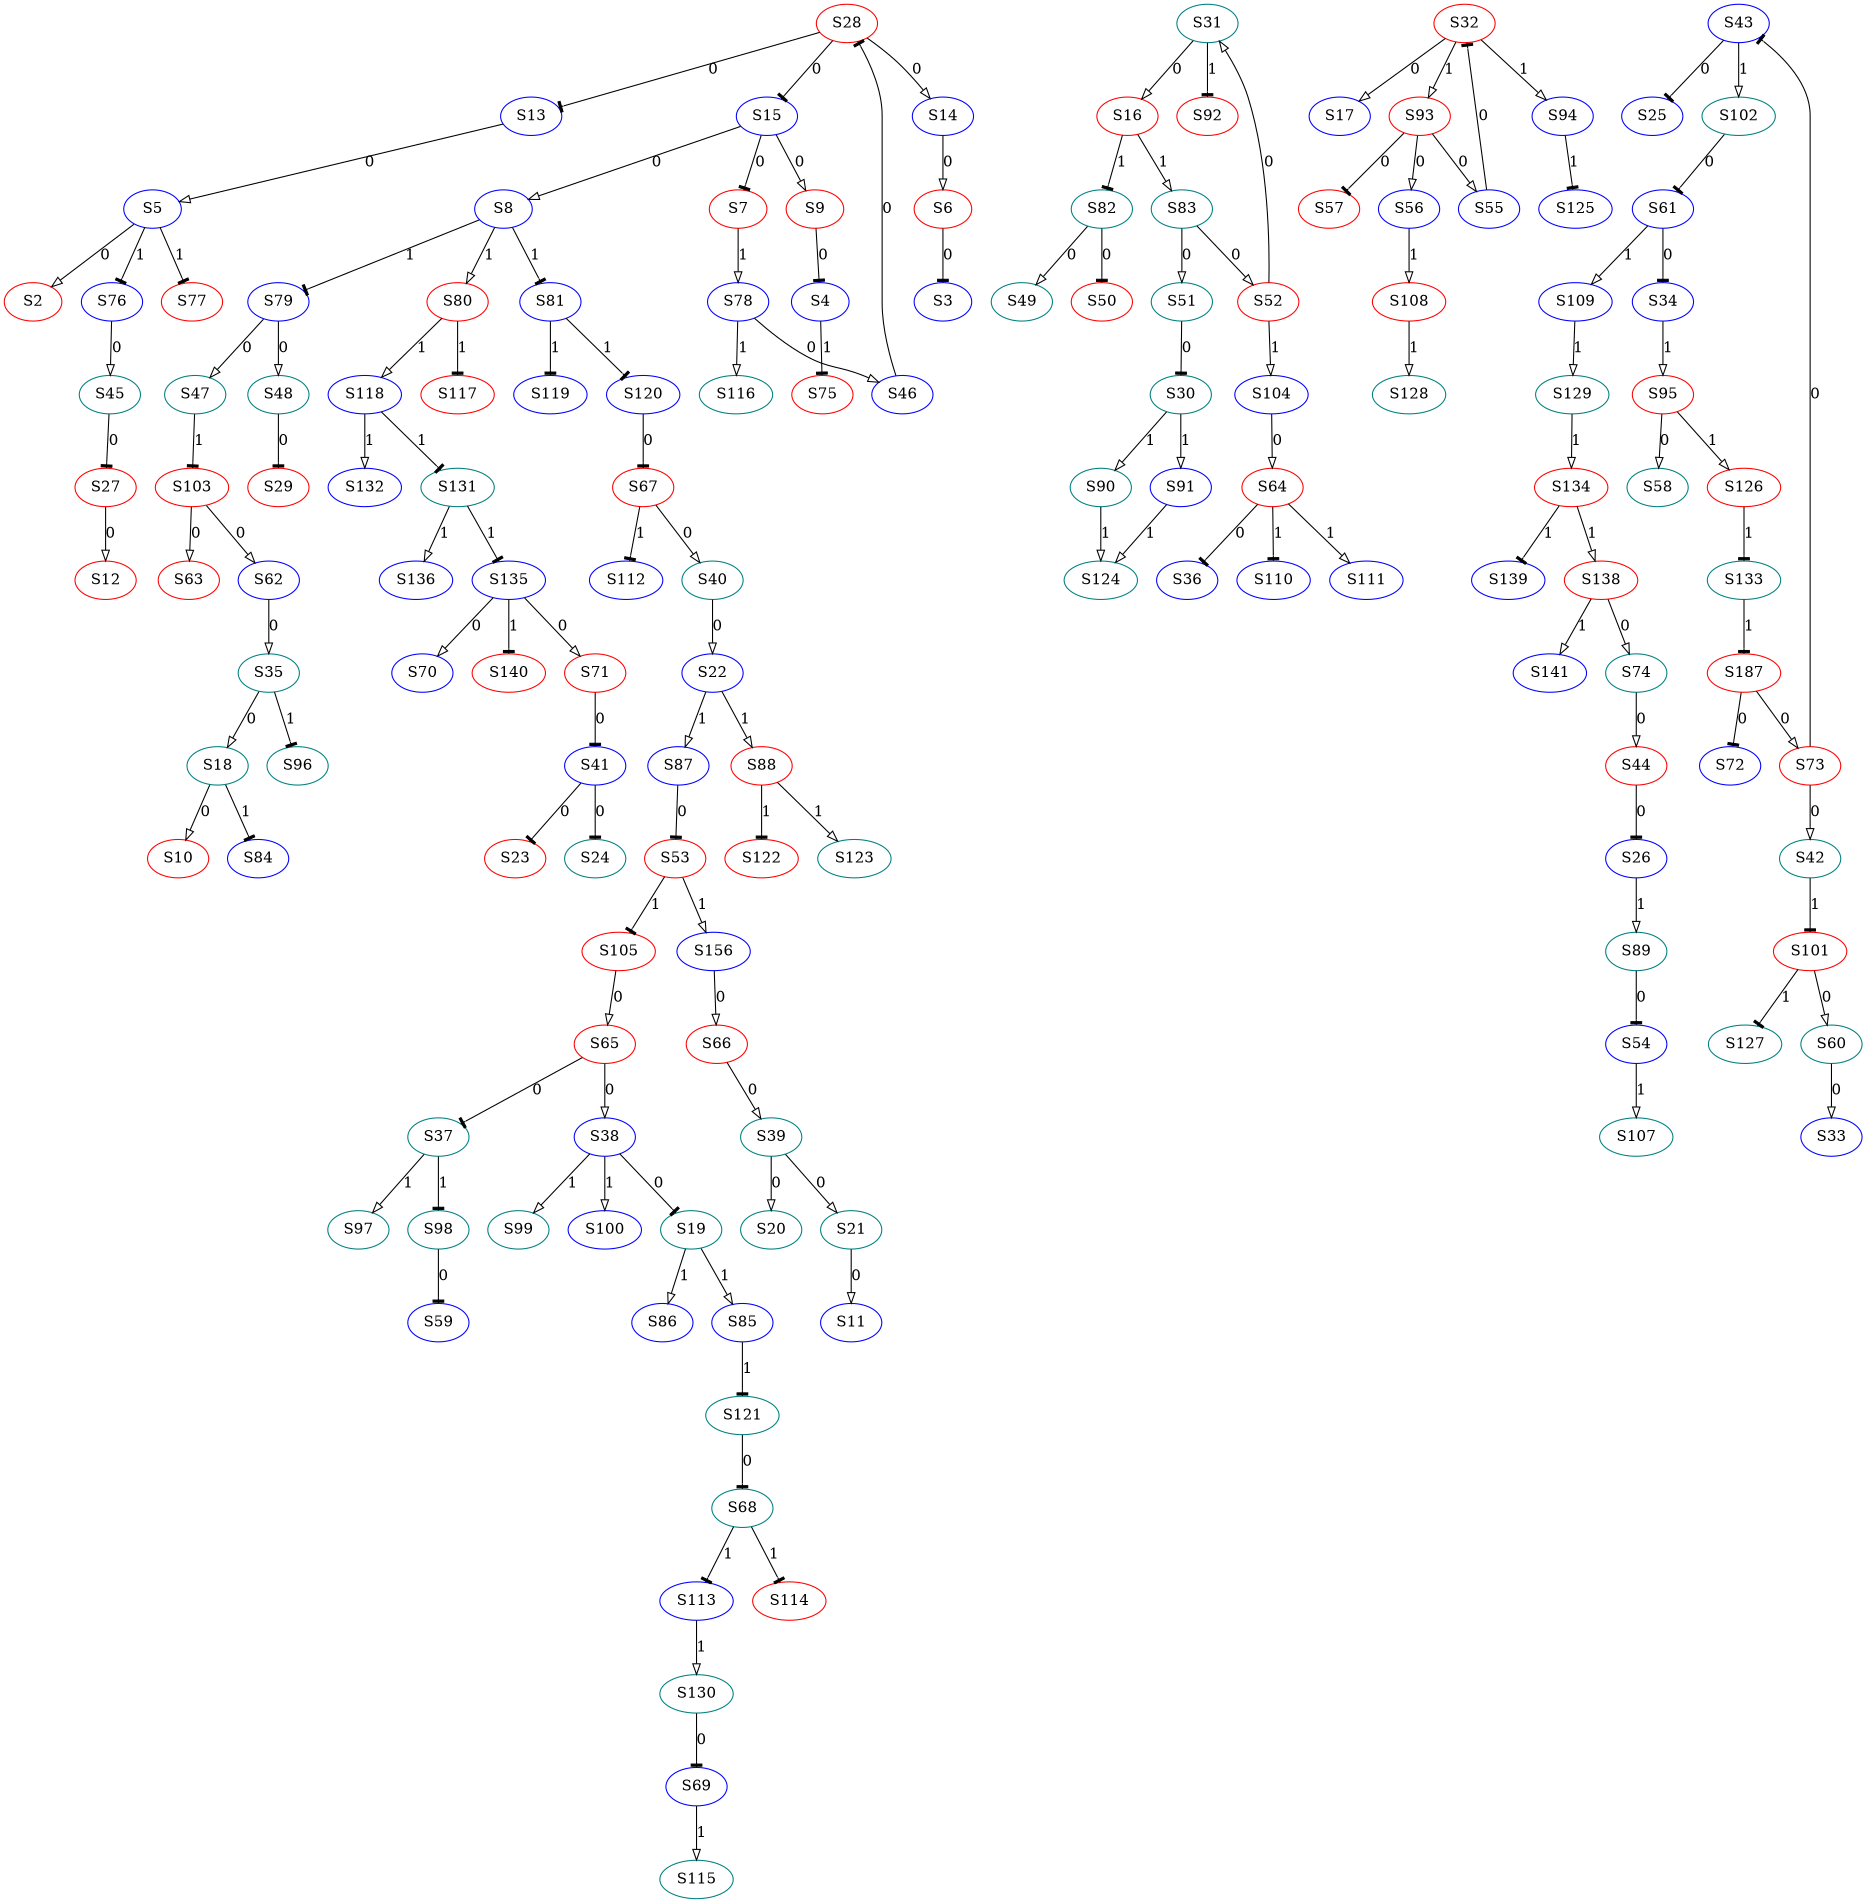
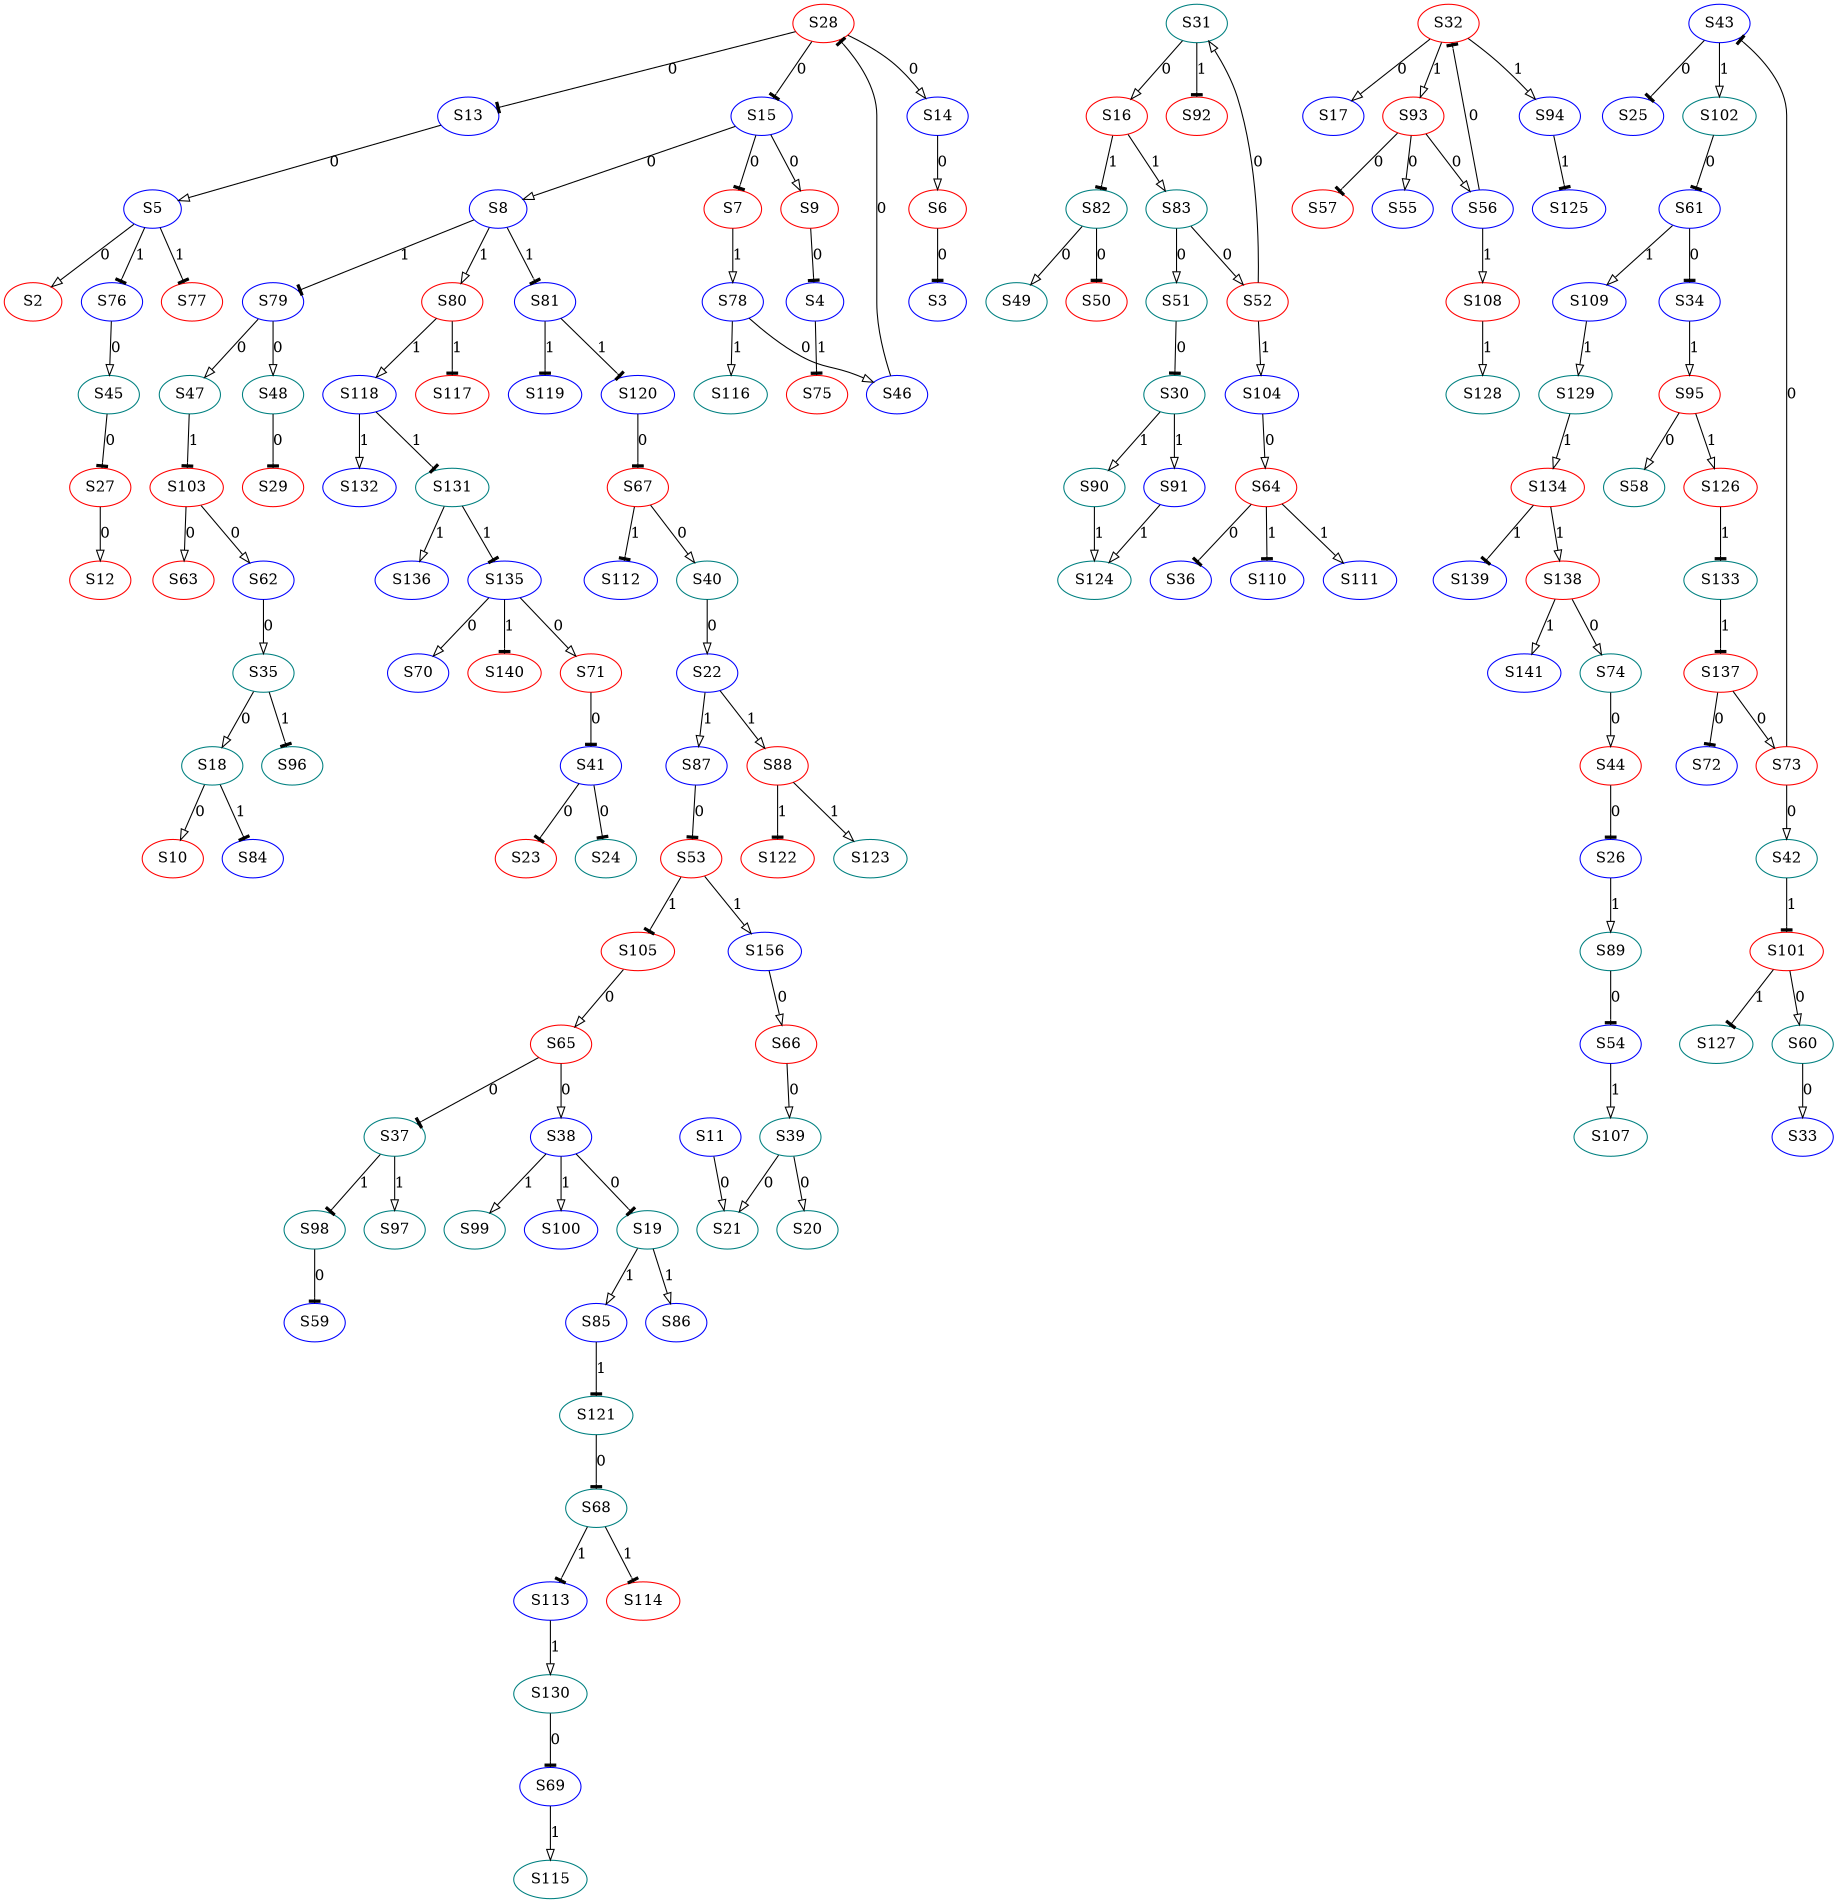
(1477, 119) -> (1466, 119)
(1744, 673) -> (1721, 673)
(851, 1271) -> (718, 1178)
